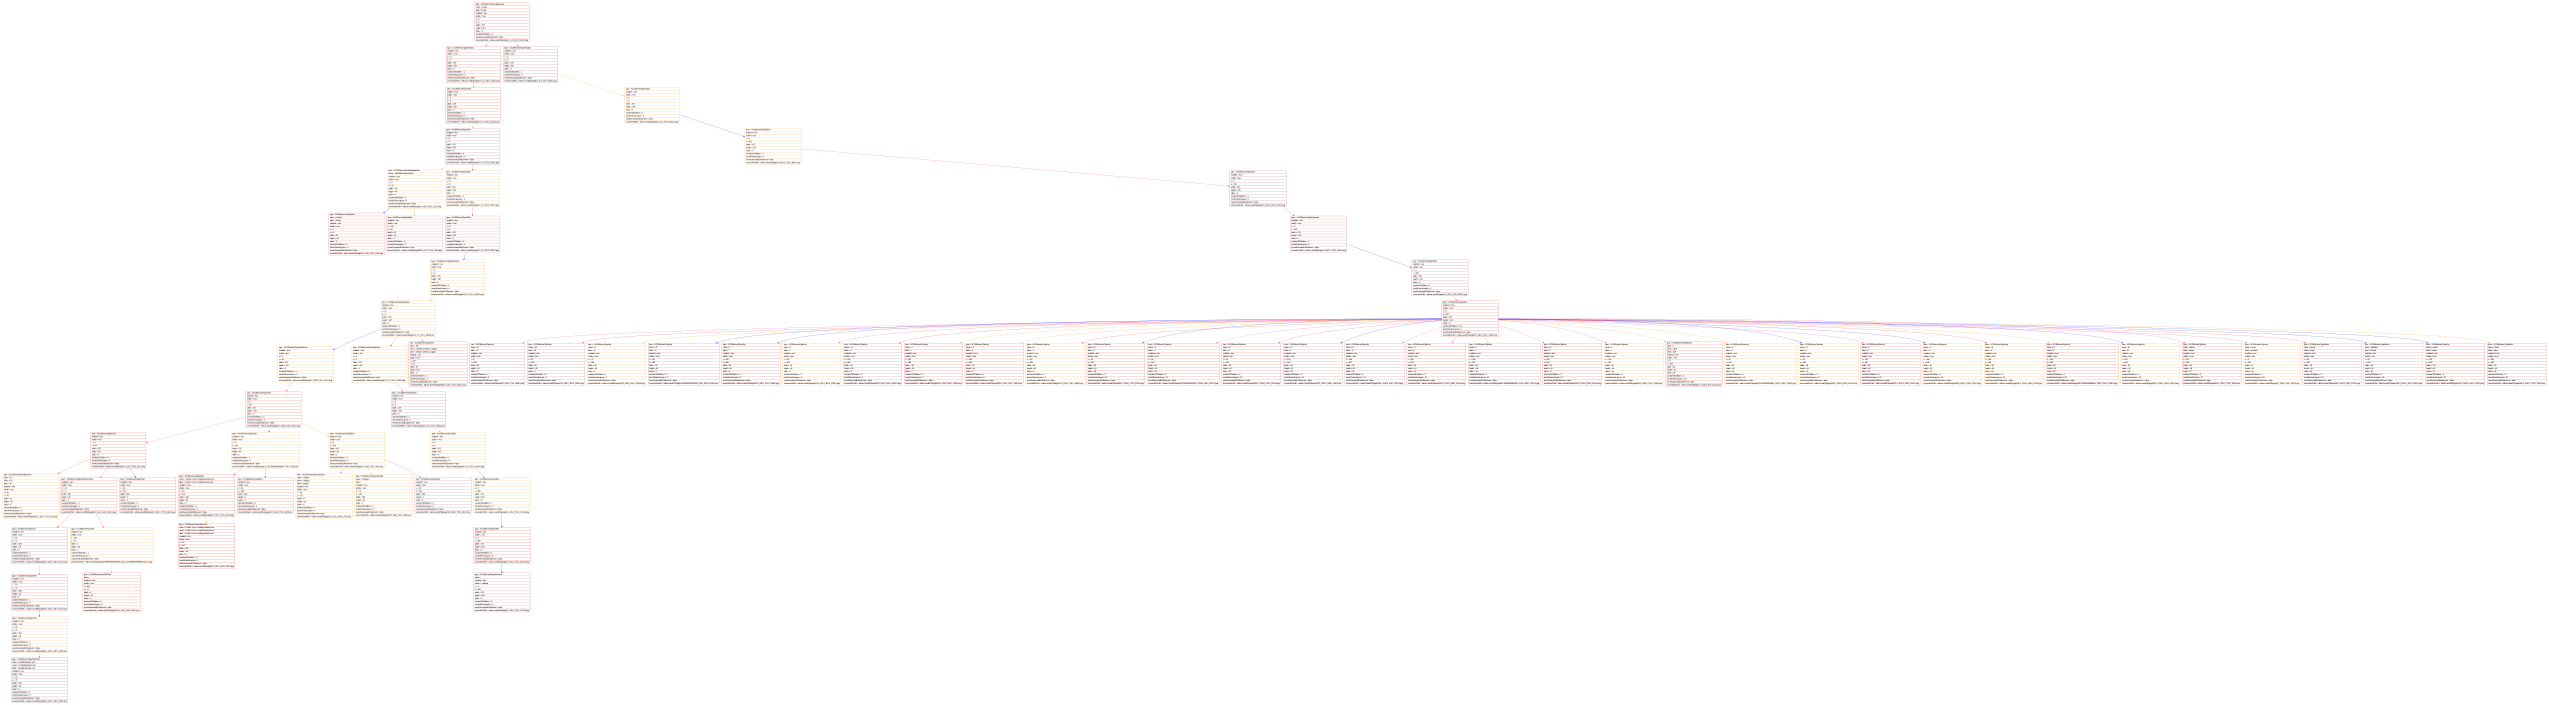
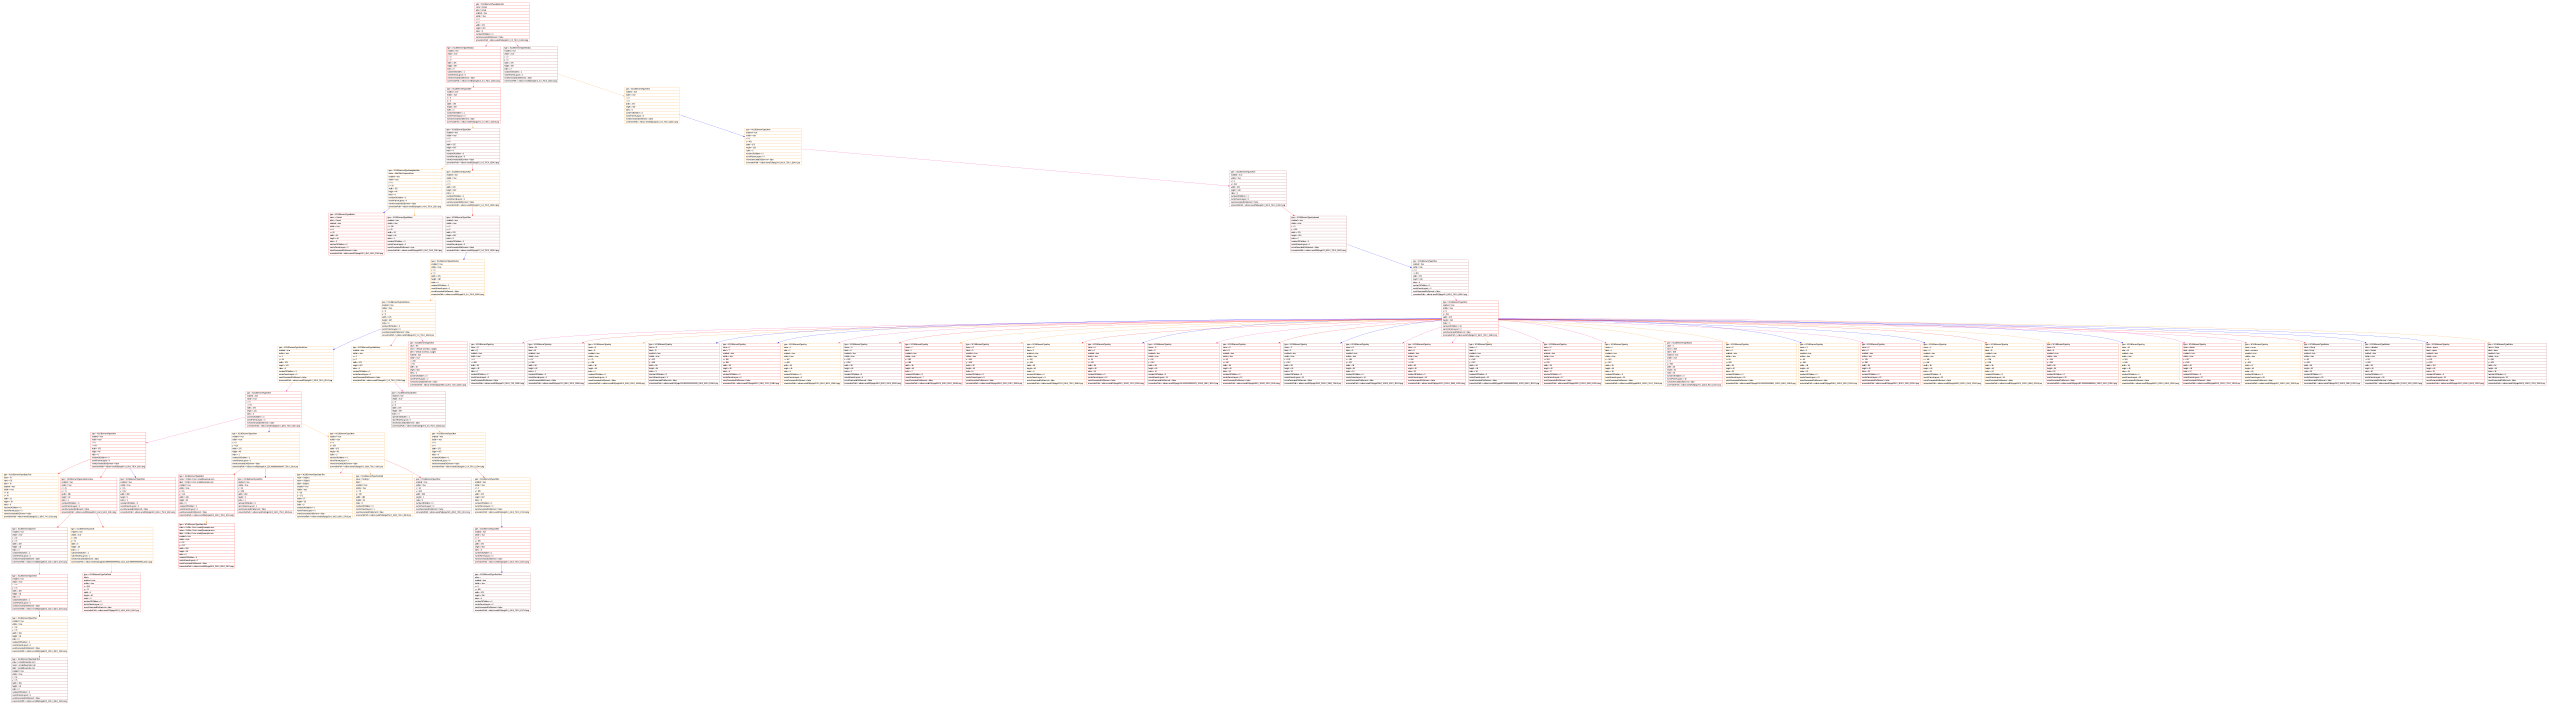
(481, 583) -> (480, 583)
